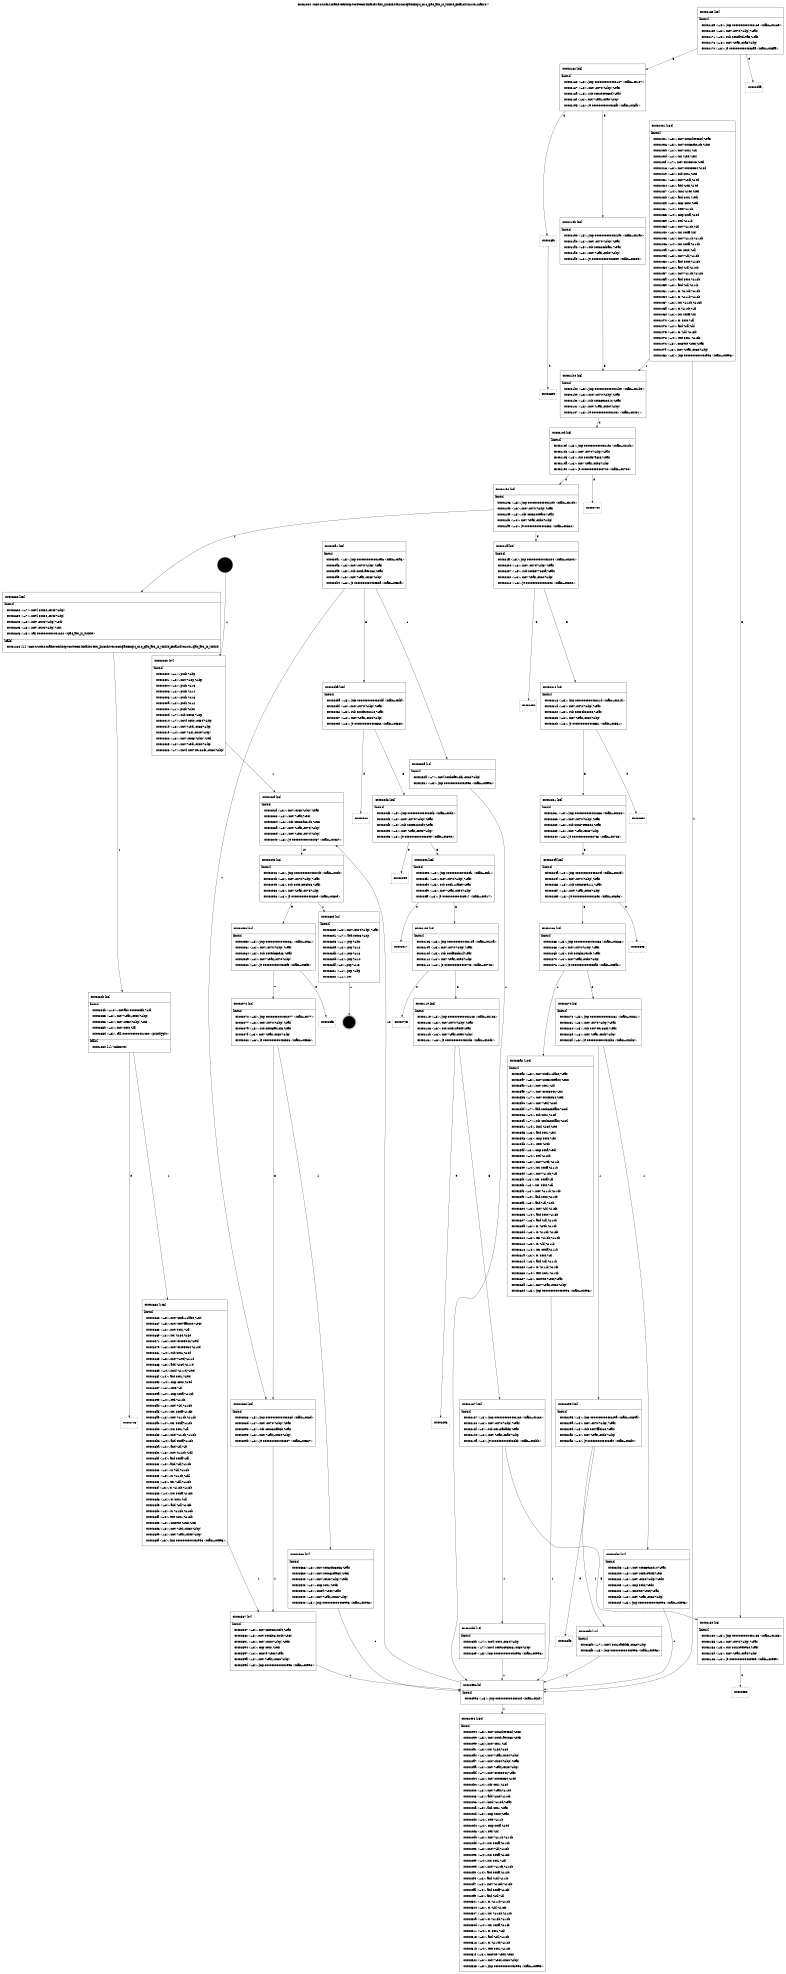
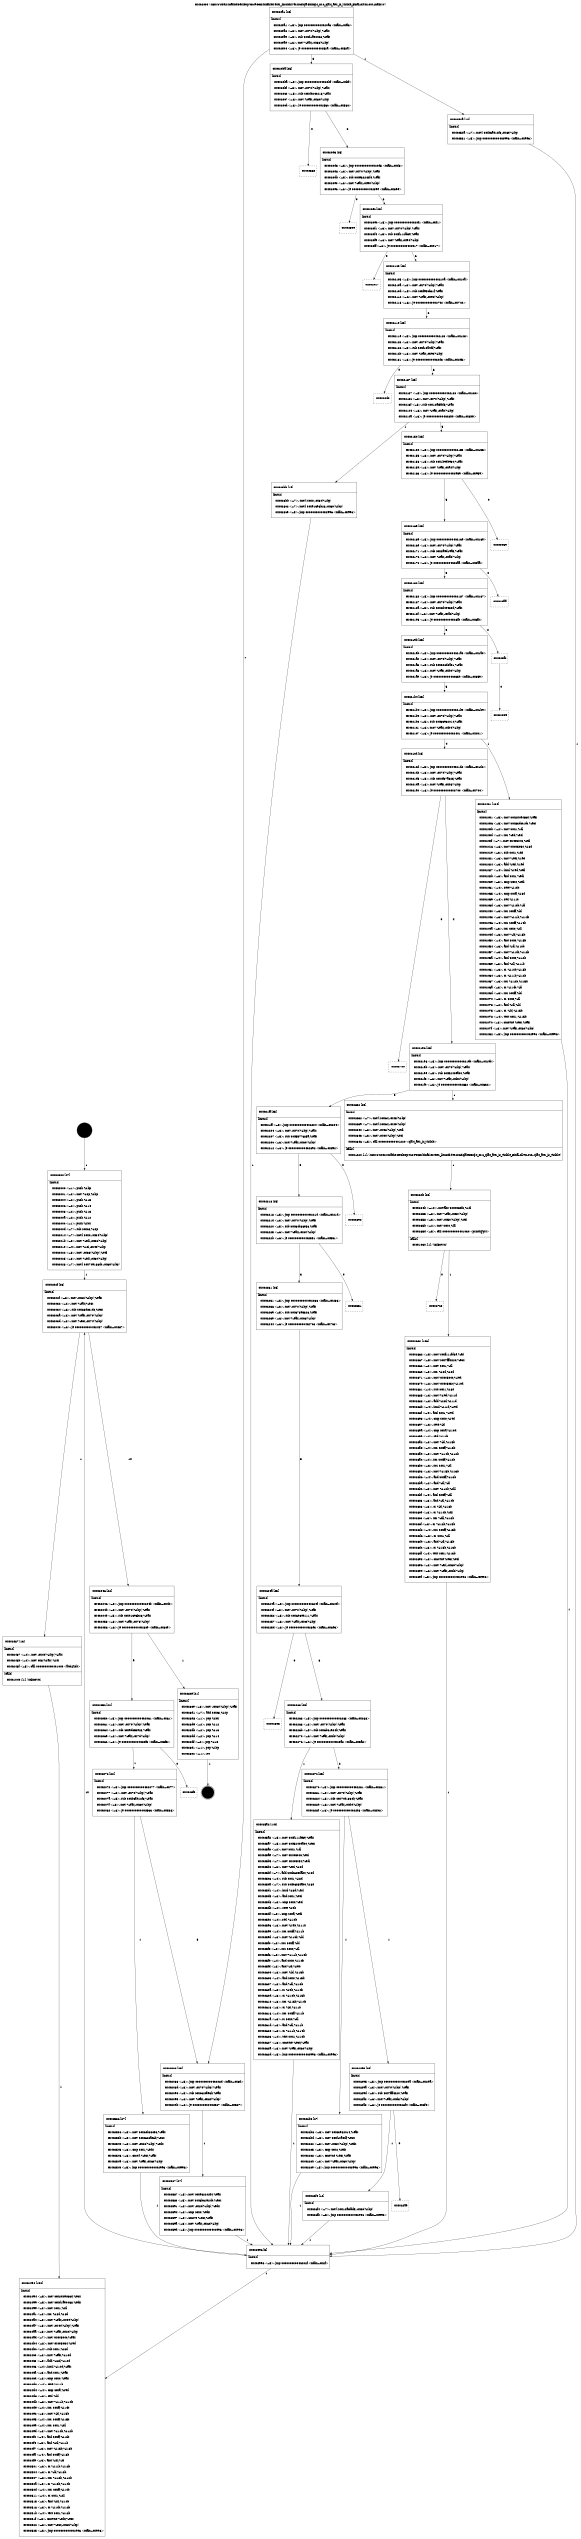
(645, 364) -> (499, 767)
(740, 835) -> (445, 499)
(401, 1022) -> none
(242, 1576) -> (447, 1960)
none -> (42, 1661)
